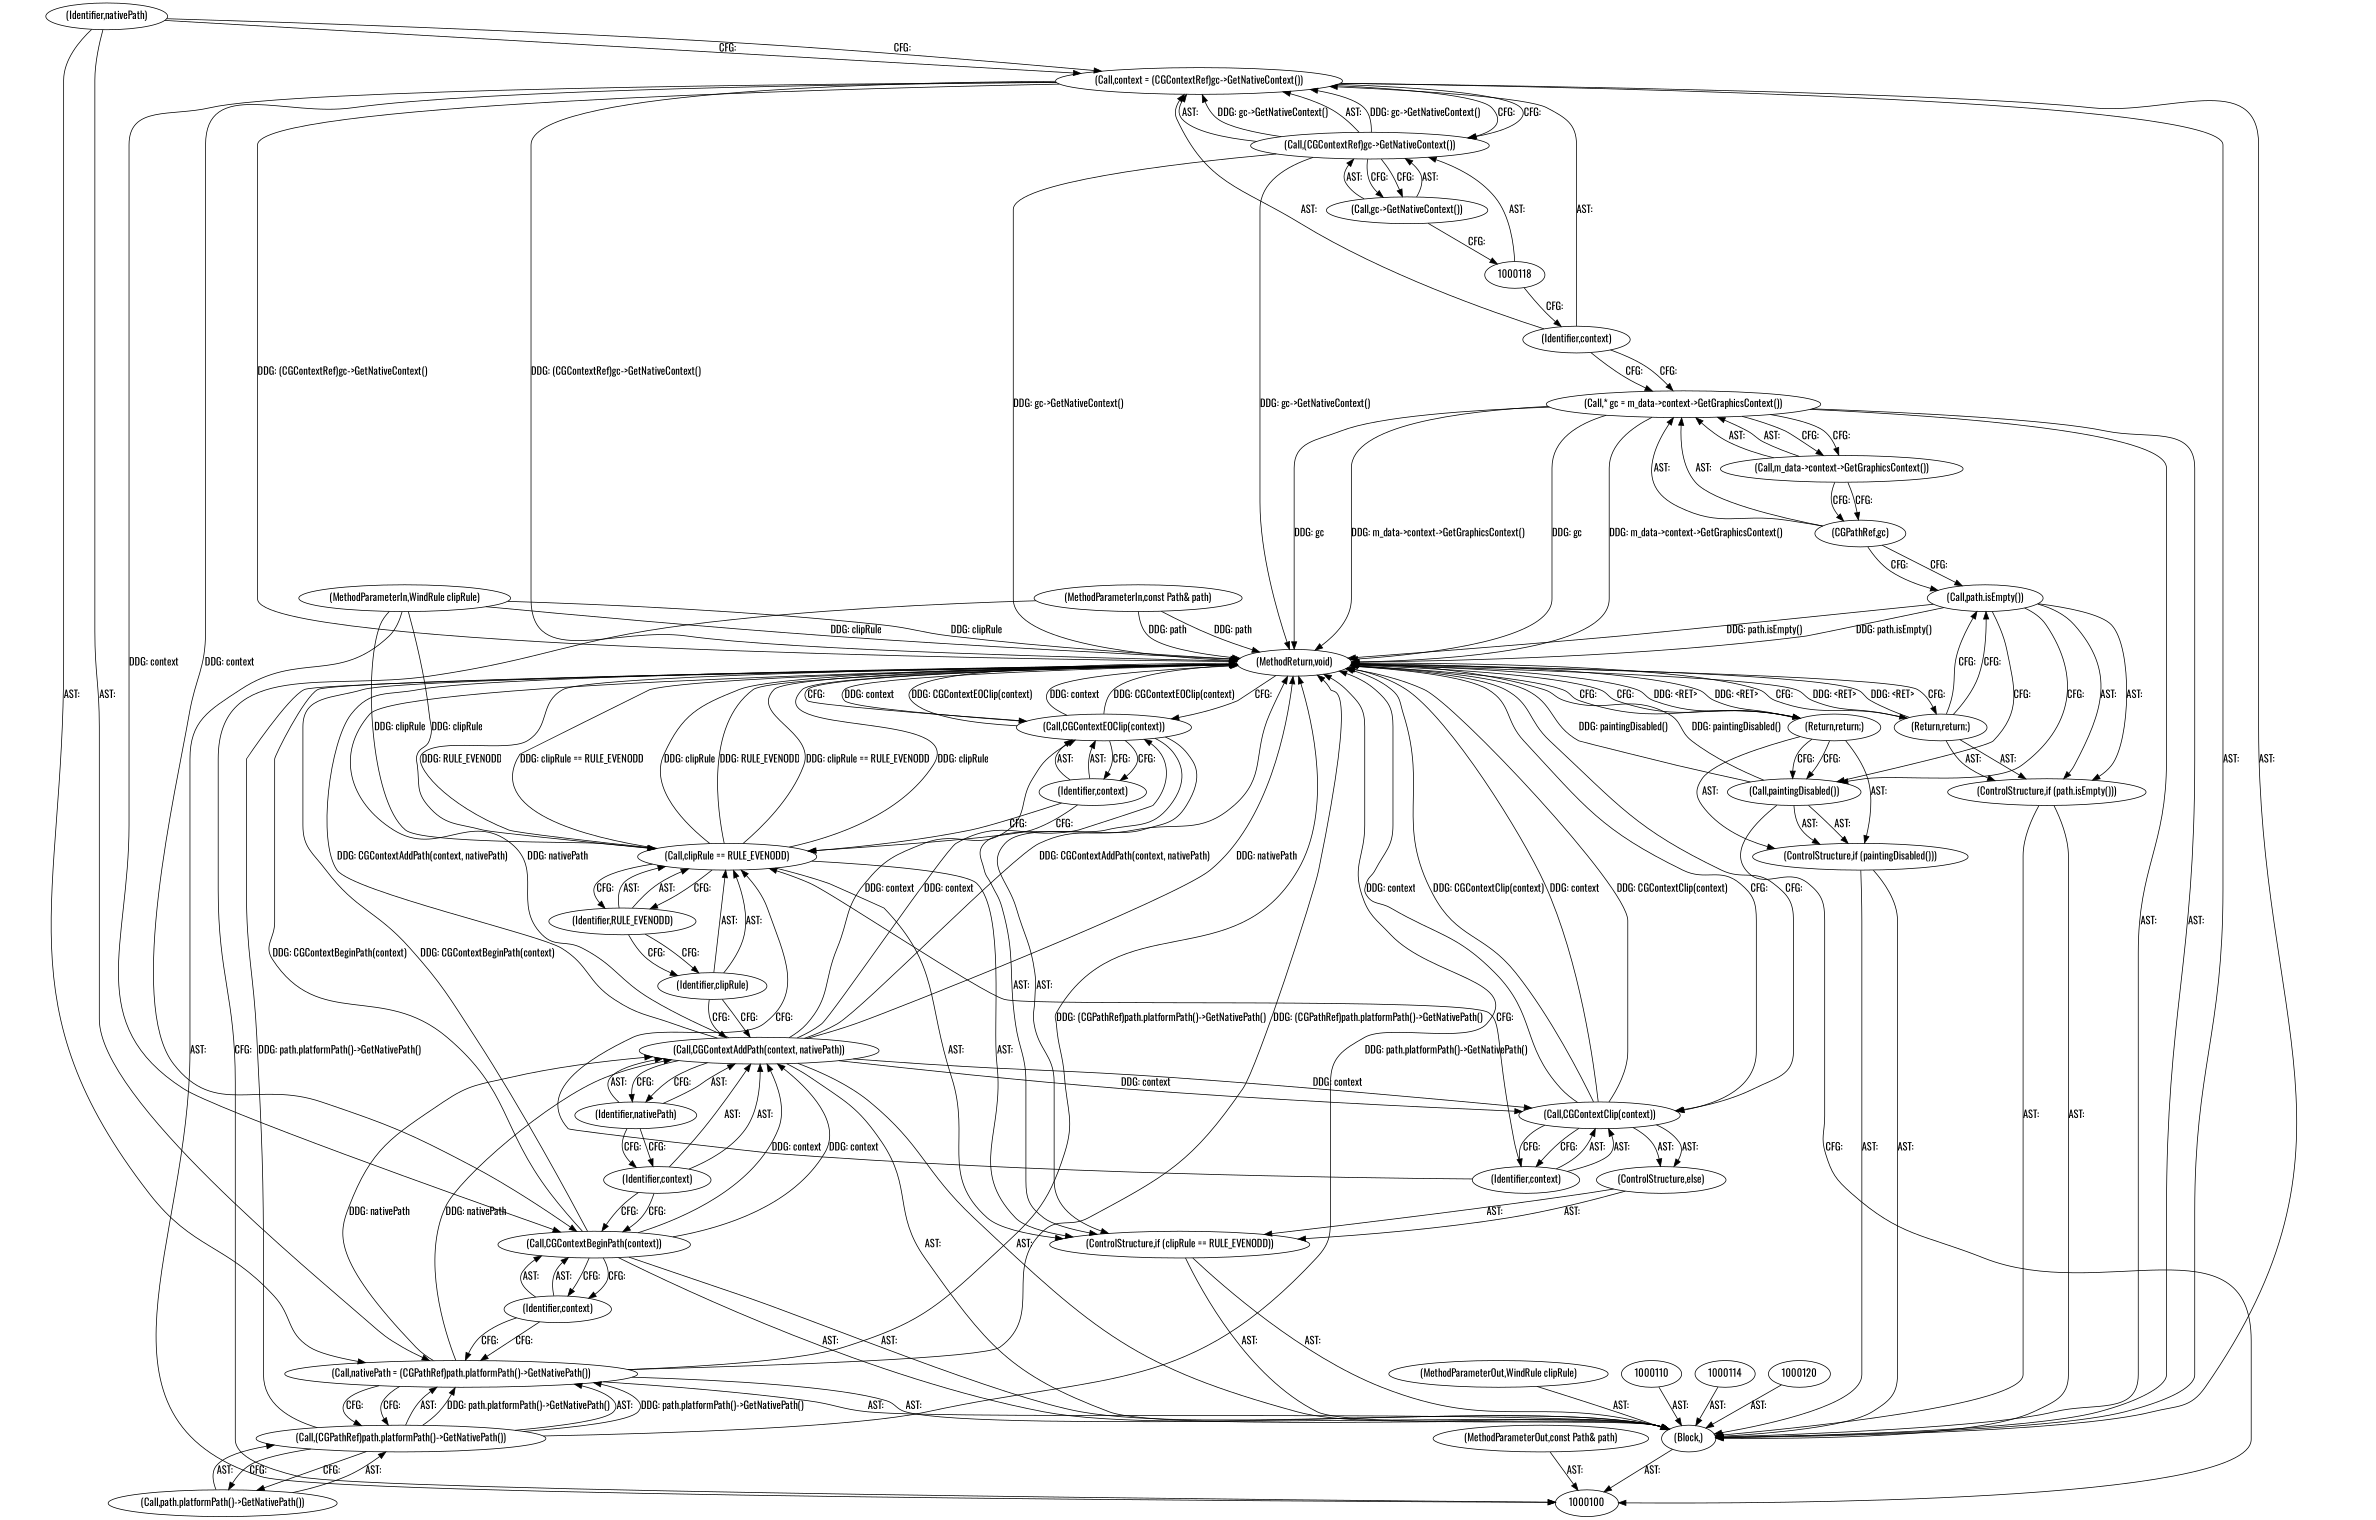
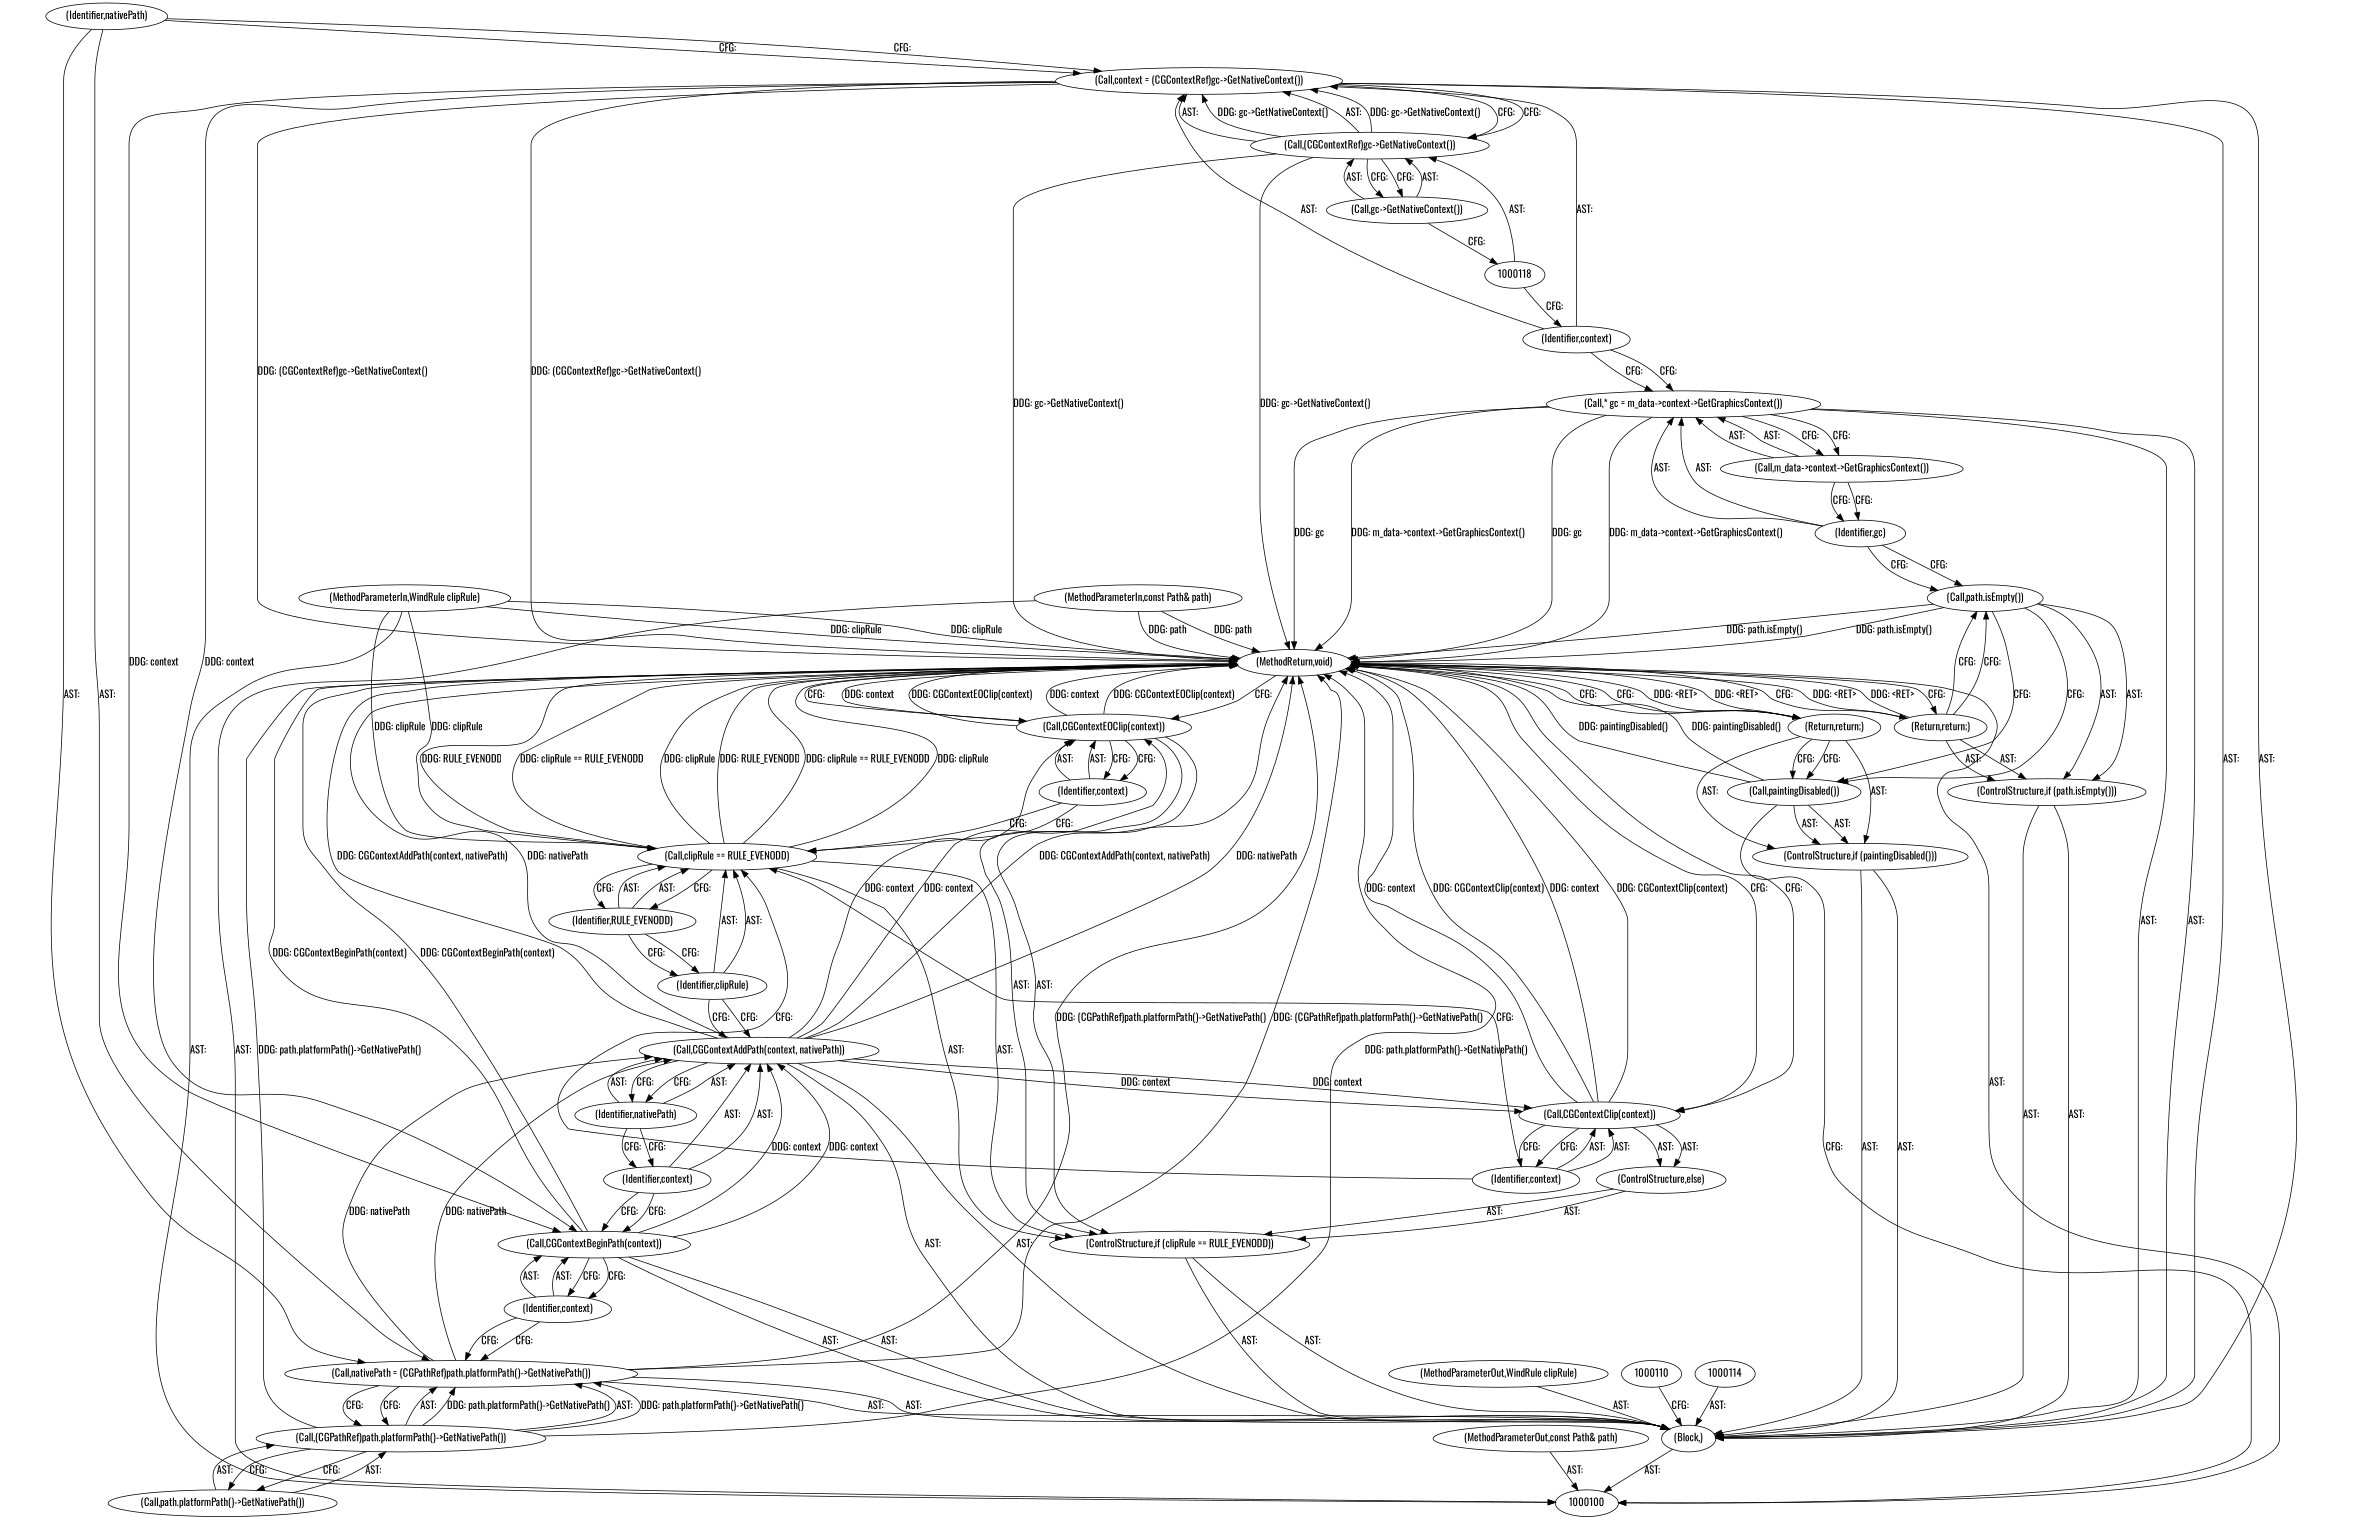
(1860, 534) -> (1860, 534)
(245, 1051) -> (245, 1051)
none -> (1991, 1155)
(1799, 1374) -> none
(1682, 1406) -> (1682, 1406)
